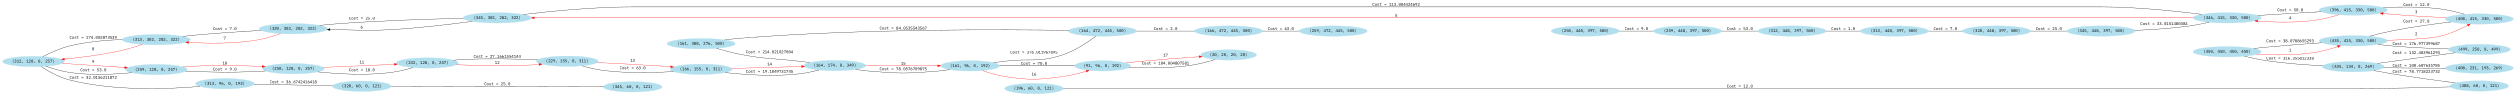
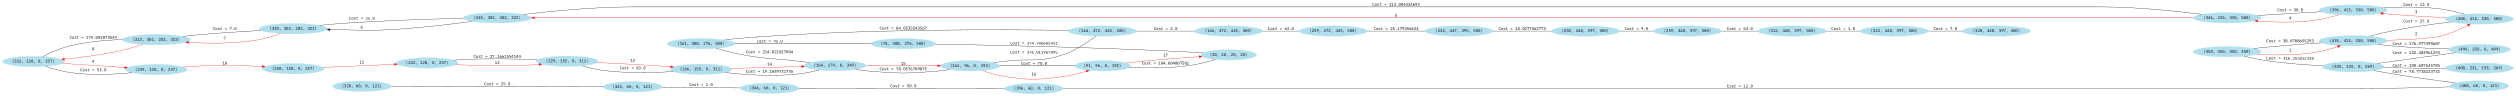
none -> (1459, 31)
(2101, 31) -> none
none -> (903, 44)
(226, 72) -> none
(366, 74) -> none
(225, 84) -> none
none -> (770, 88)
